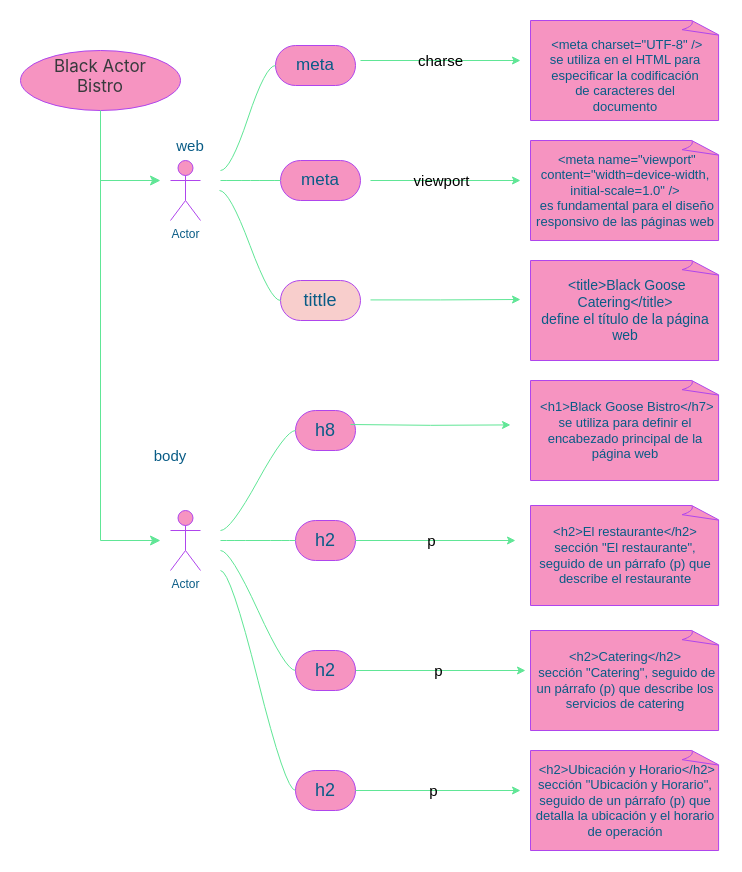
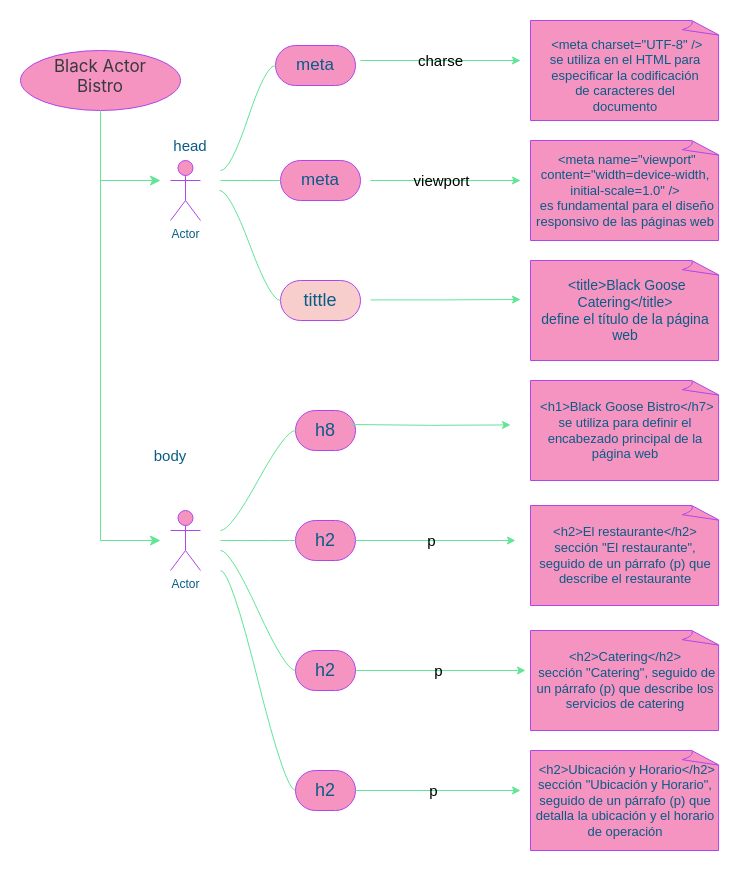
(191, 146) -> (191, 146)
